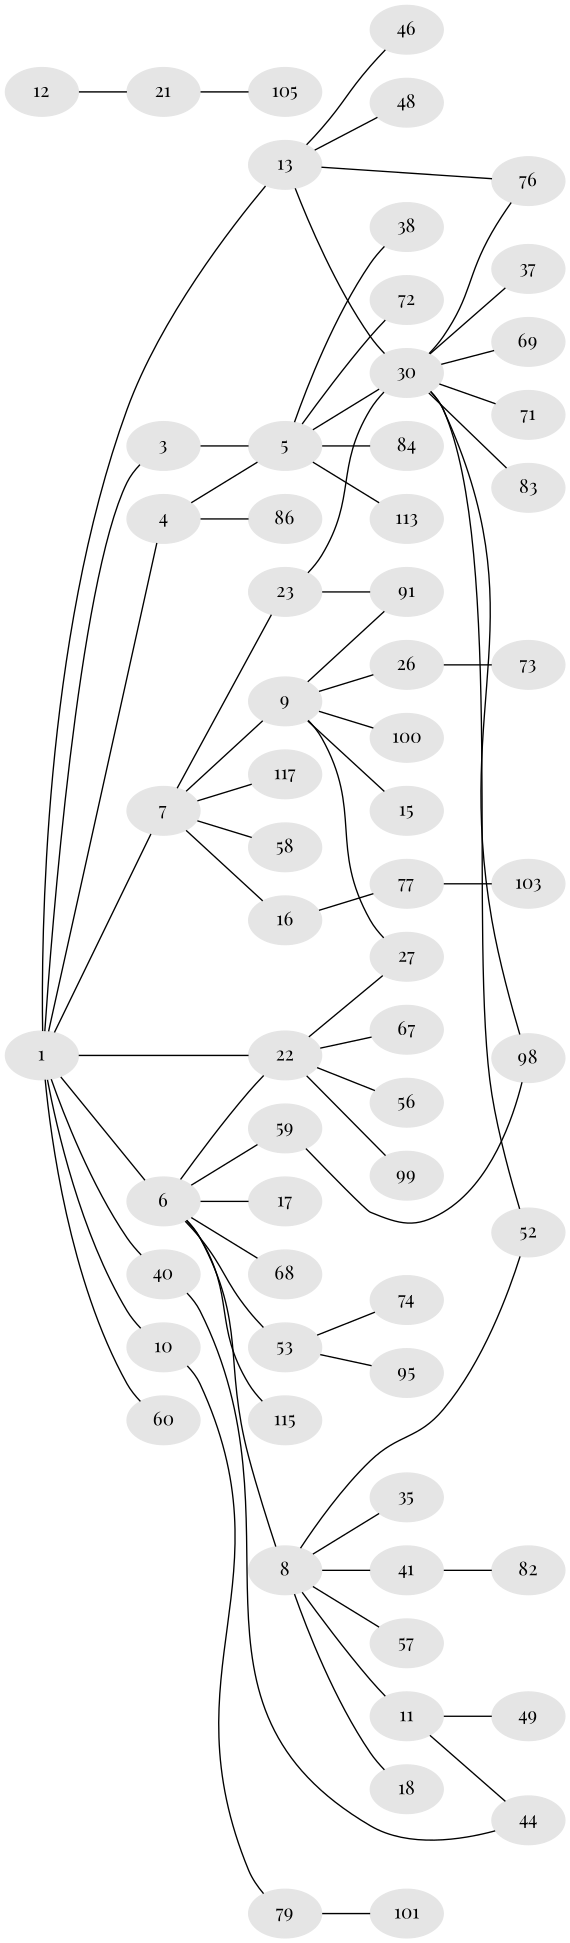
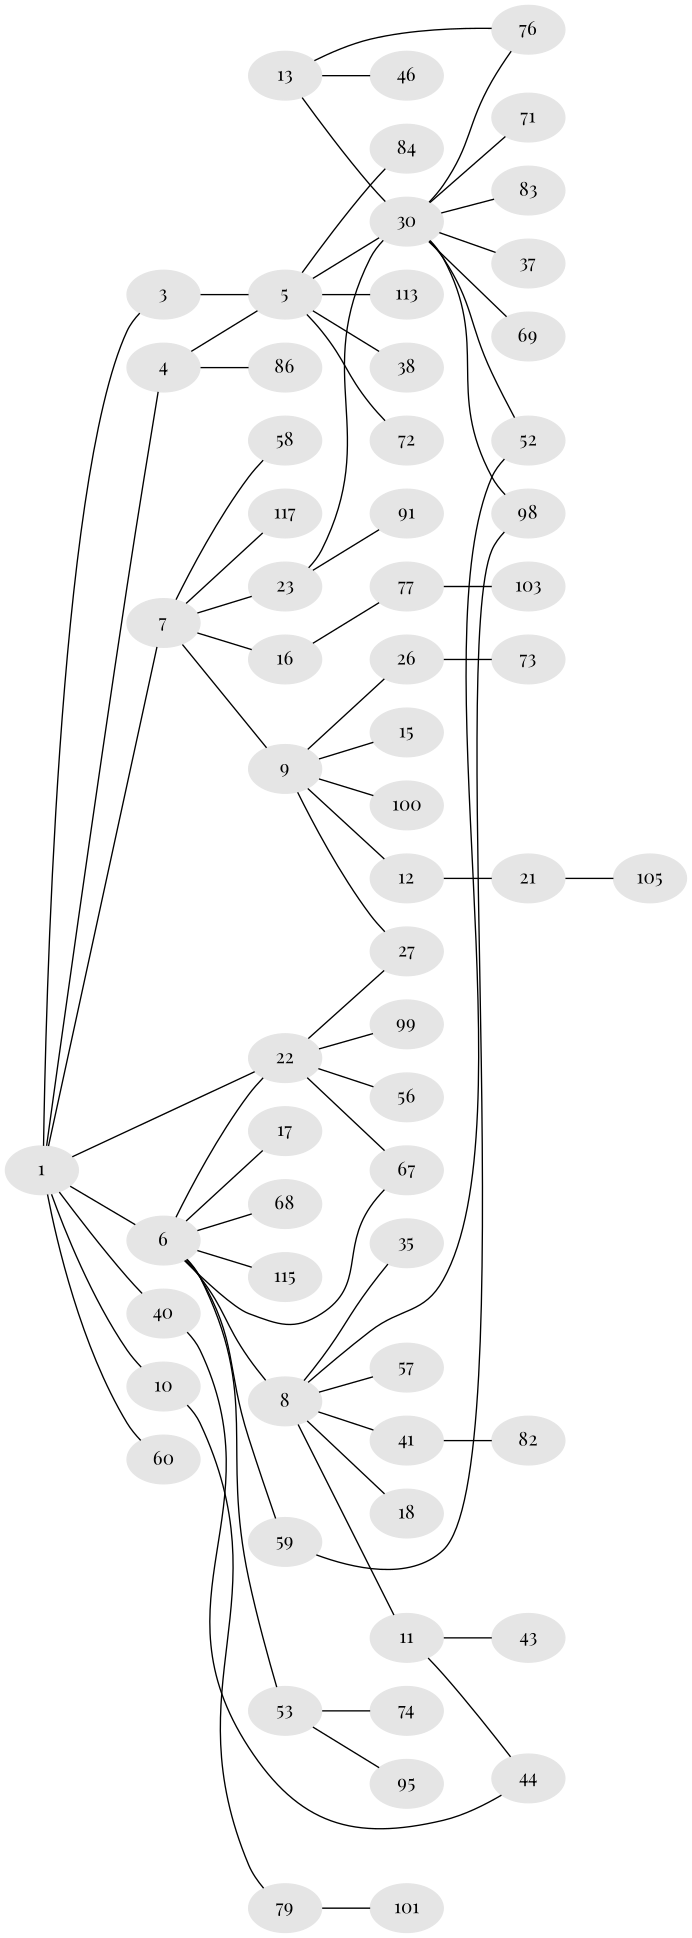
(407, 103) -> none
(79, 586) -> none
(346, 647) -> (346, 824)
none -> (314, 1318)
(528, 1716) -> (528, 1638)
